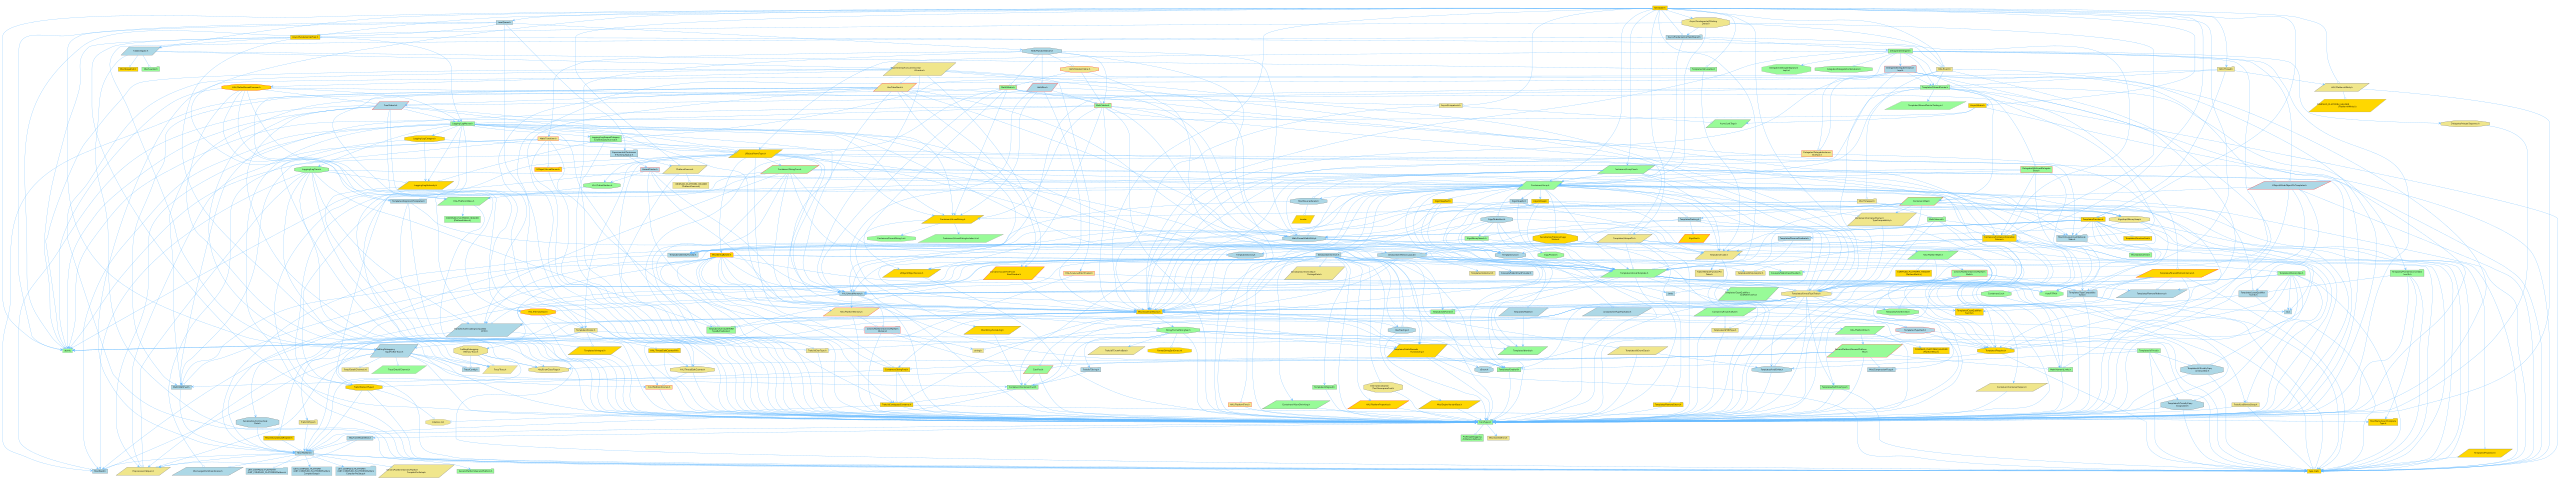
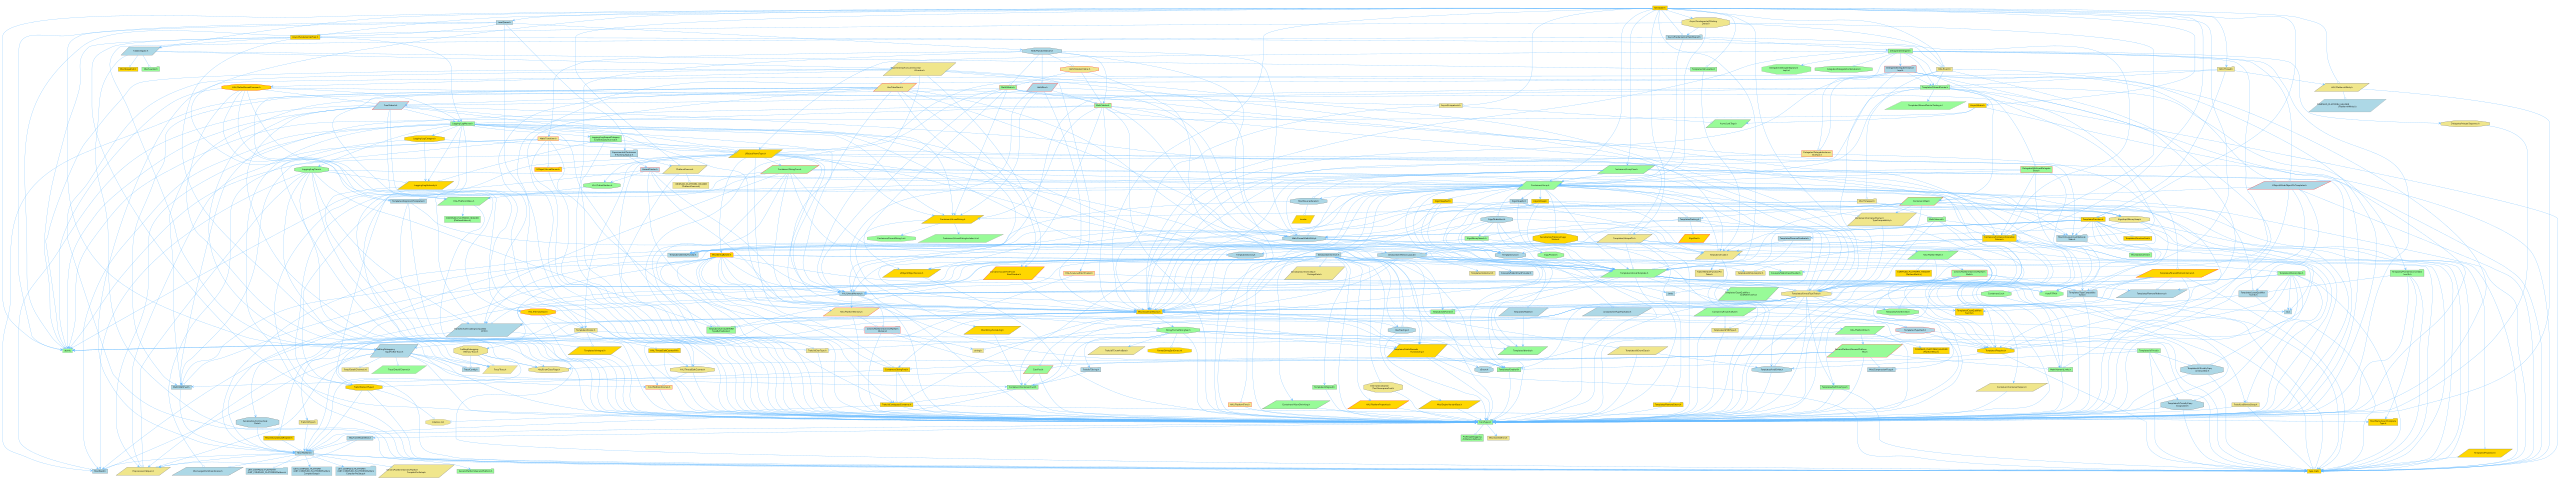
(1126, 78) -> (1327, 78)
(2347, 106) -> (2347, 106)
(1694, 199) -> (1122, 148)
